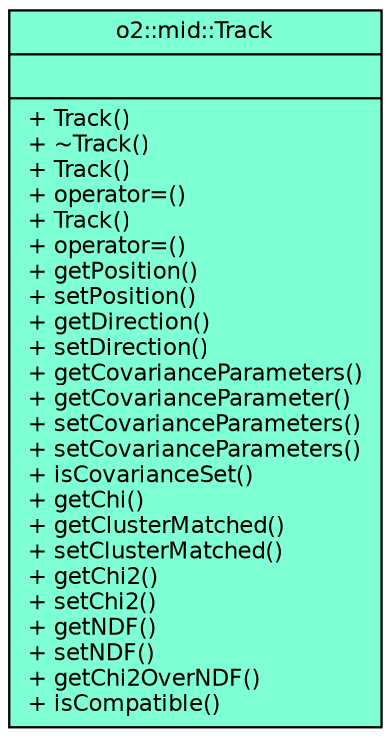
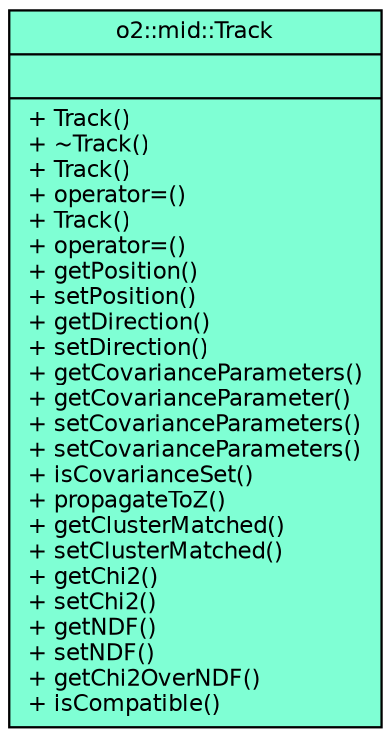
(87, 501) -> (127, 501)
